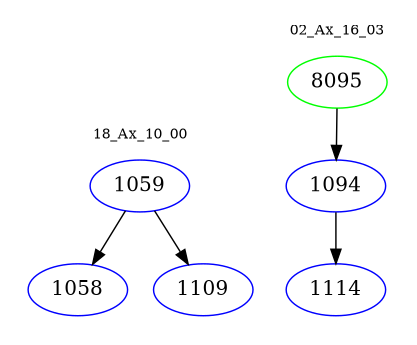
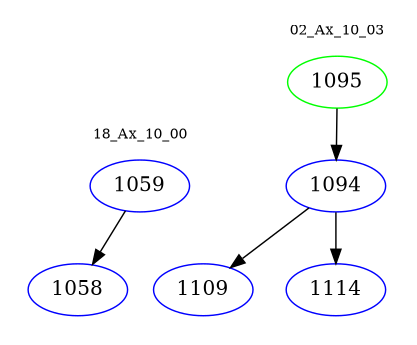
(337, 31) -> (337, 31)
(337, 82) -> (337, 82)
(167, 231) -> (284, 227)
